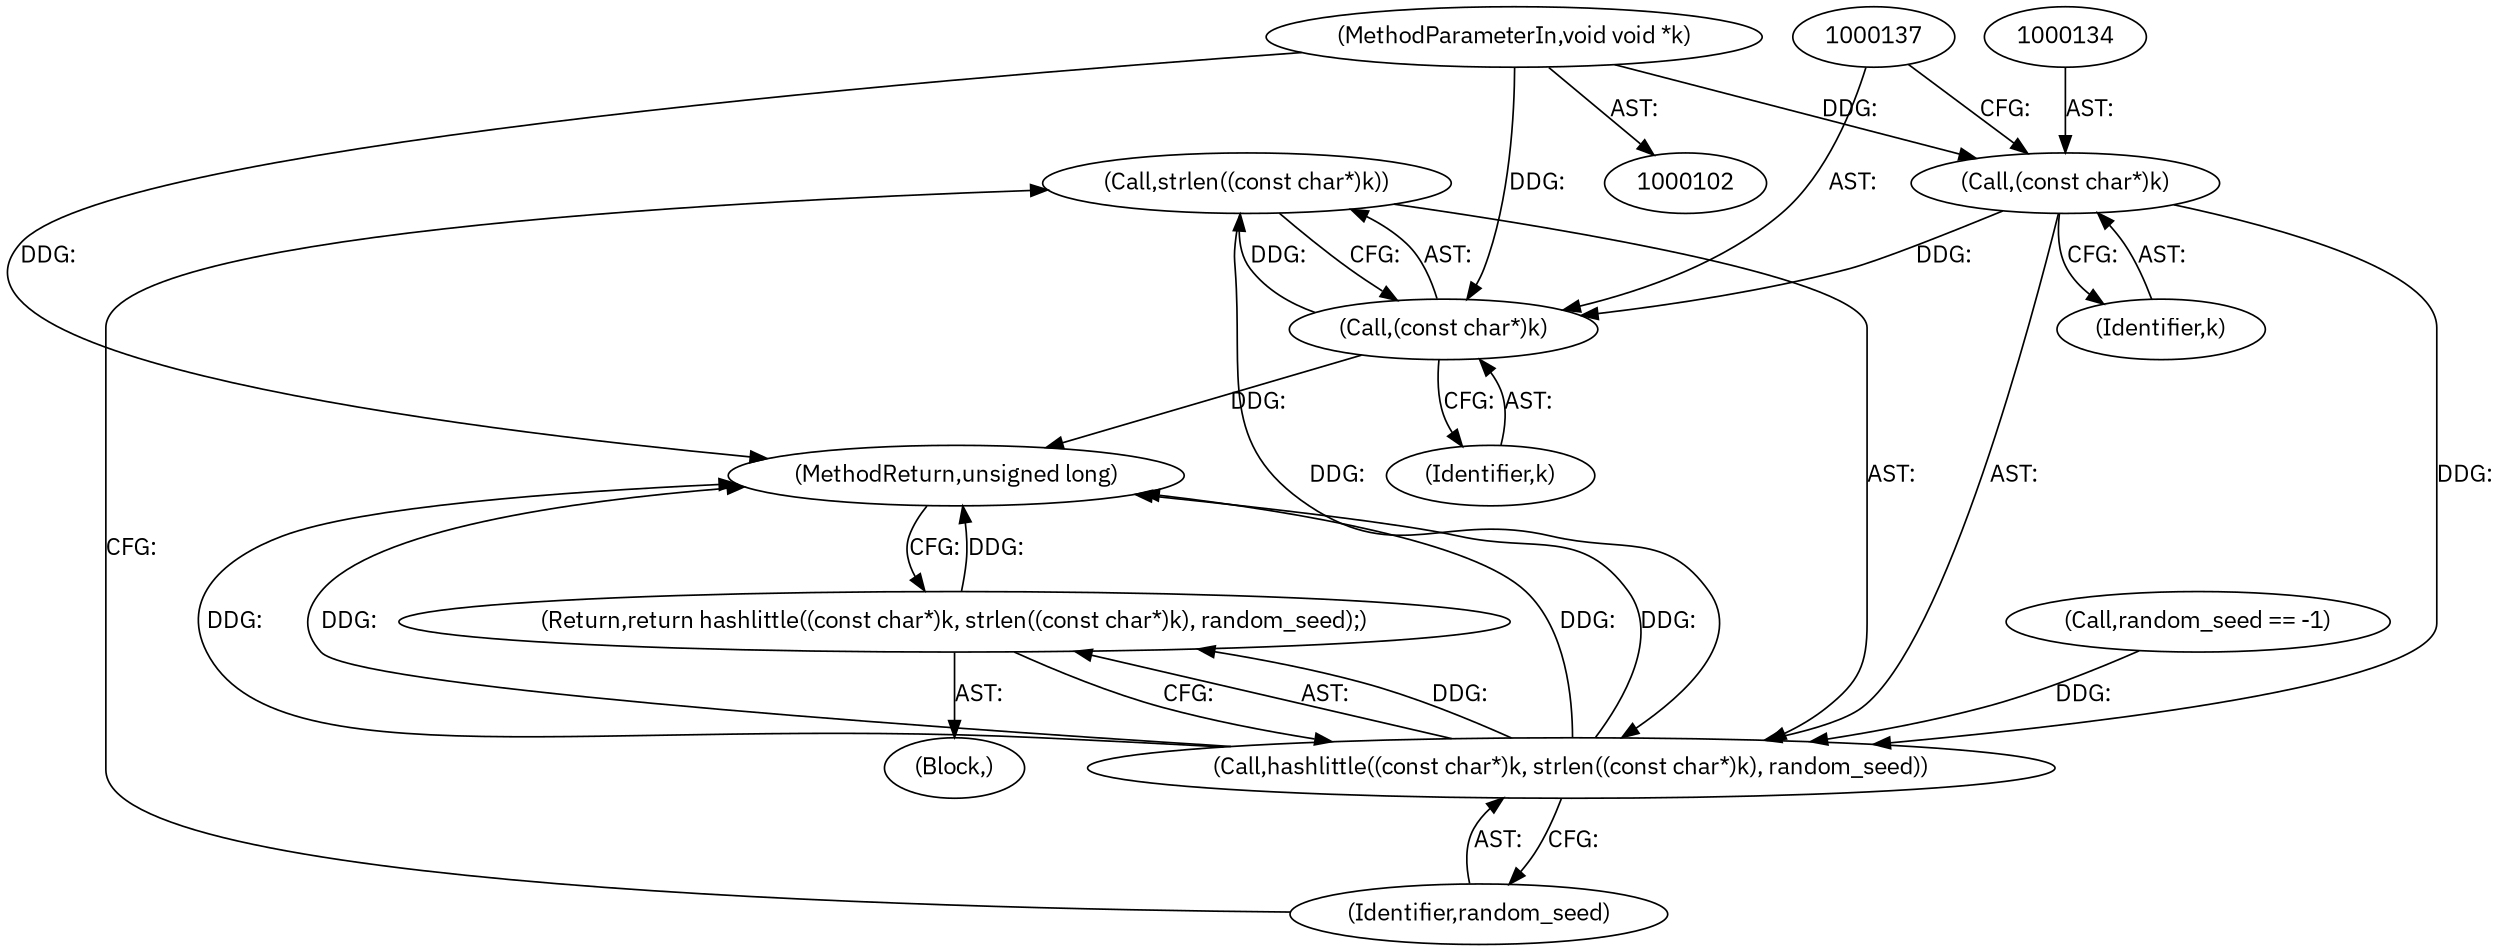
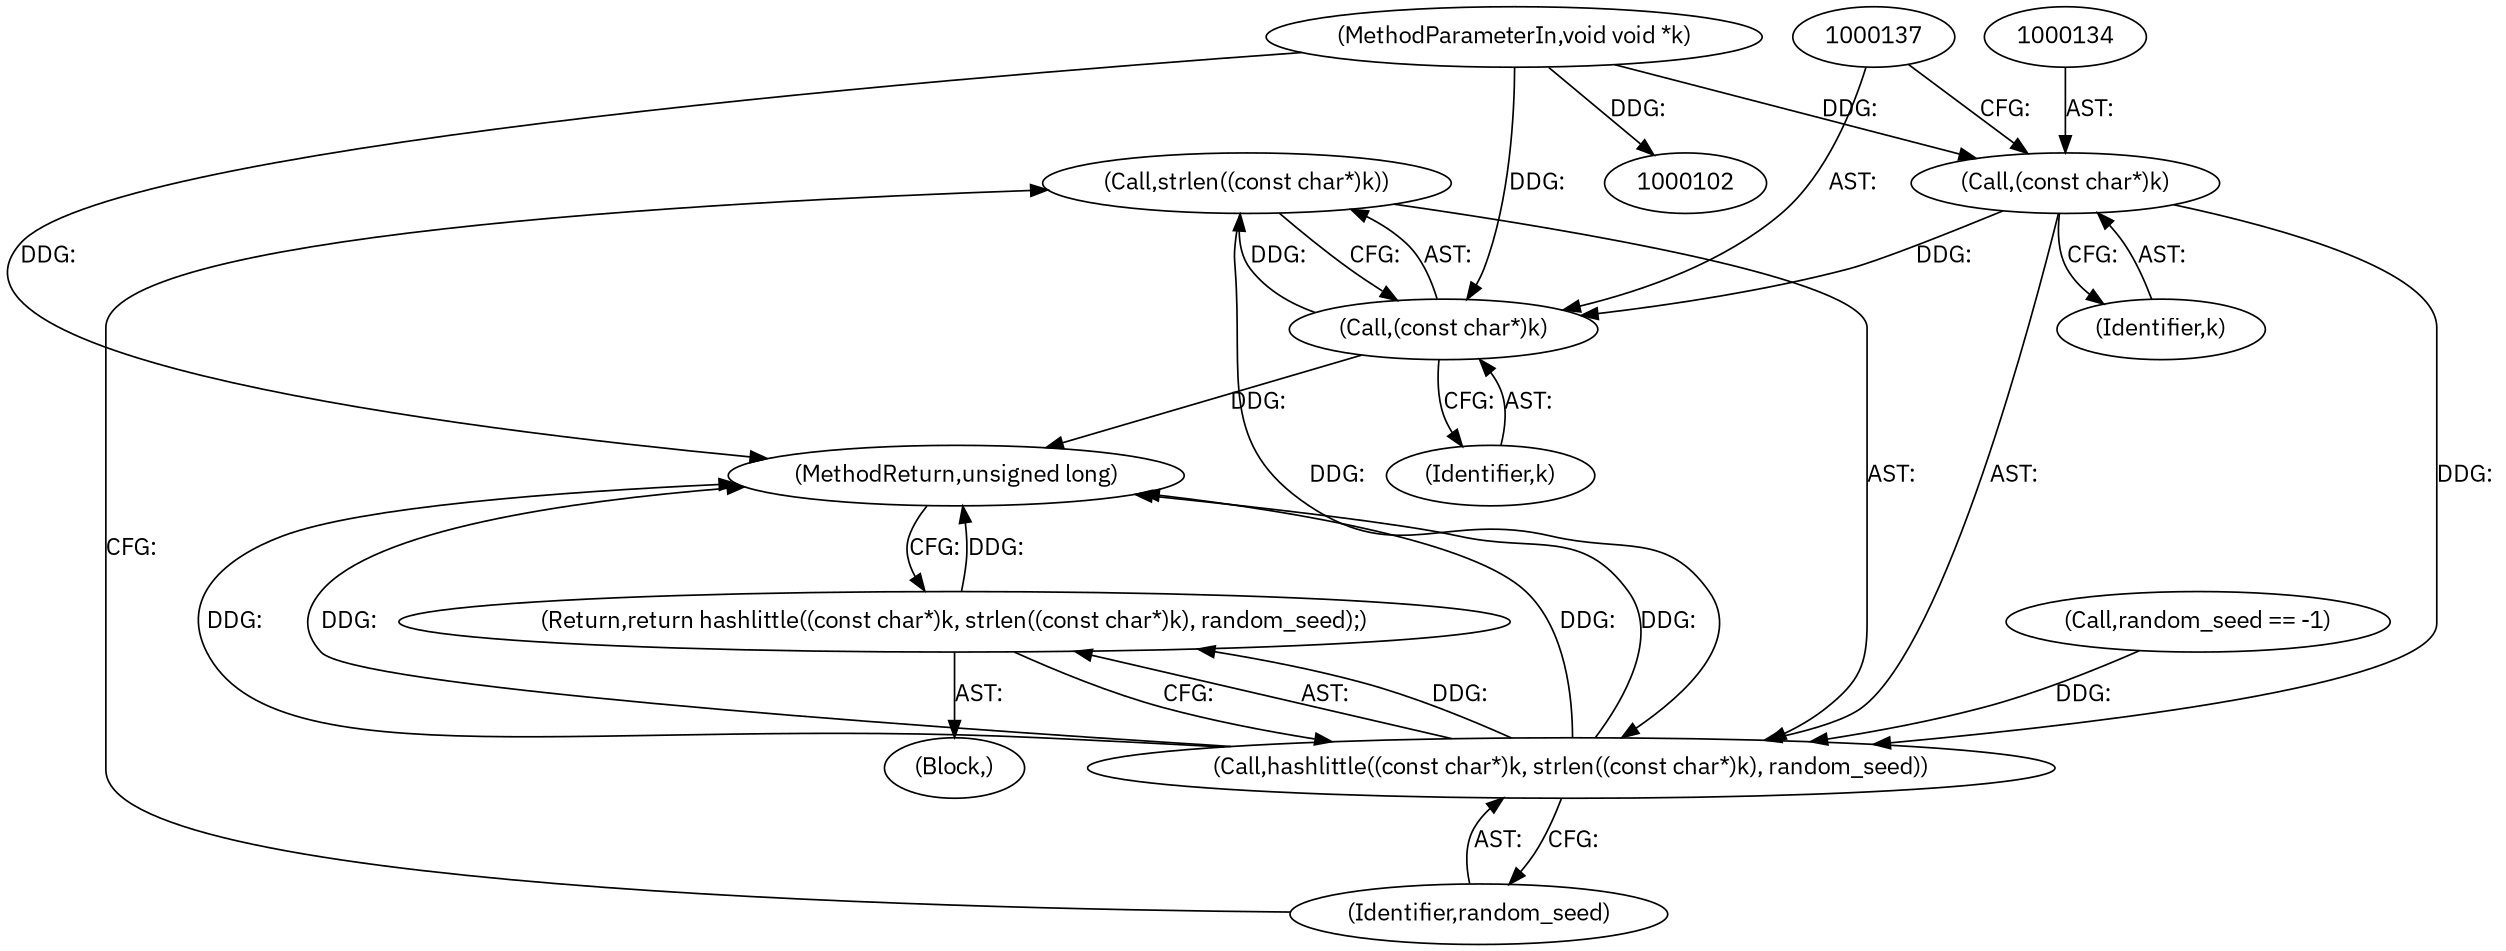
(1637, 110) -> (1641, 110)
